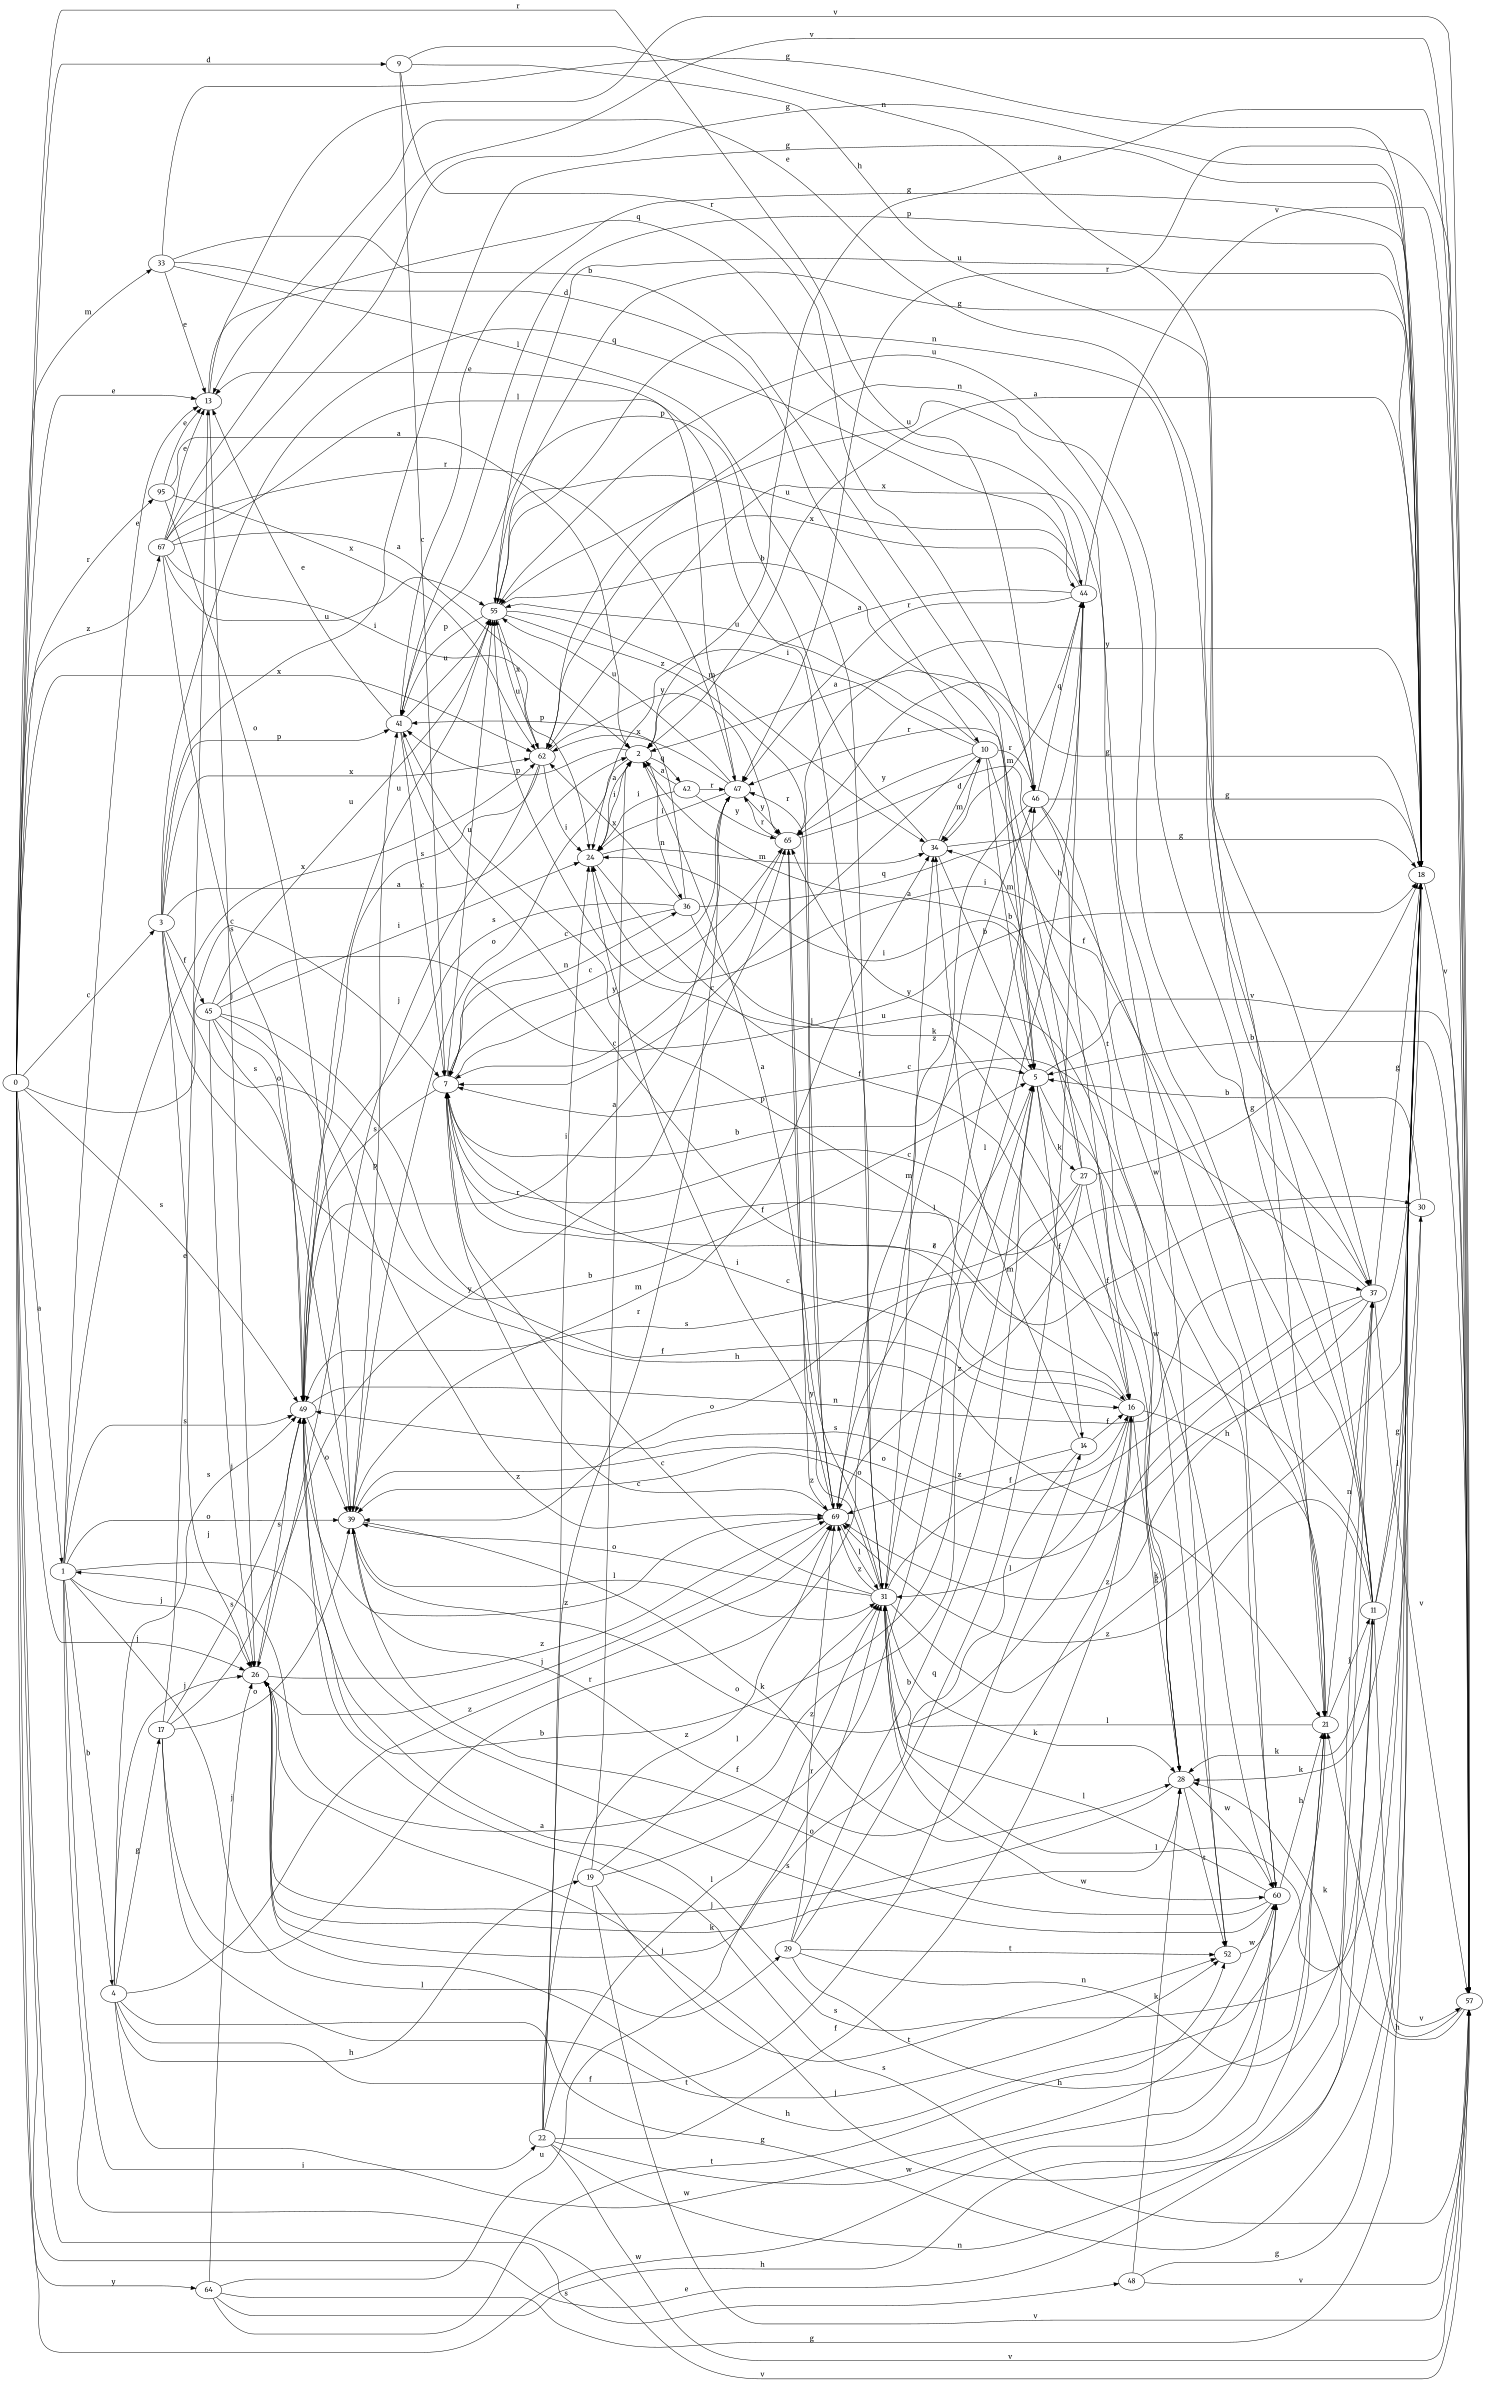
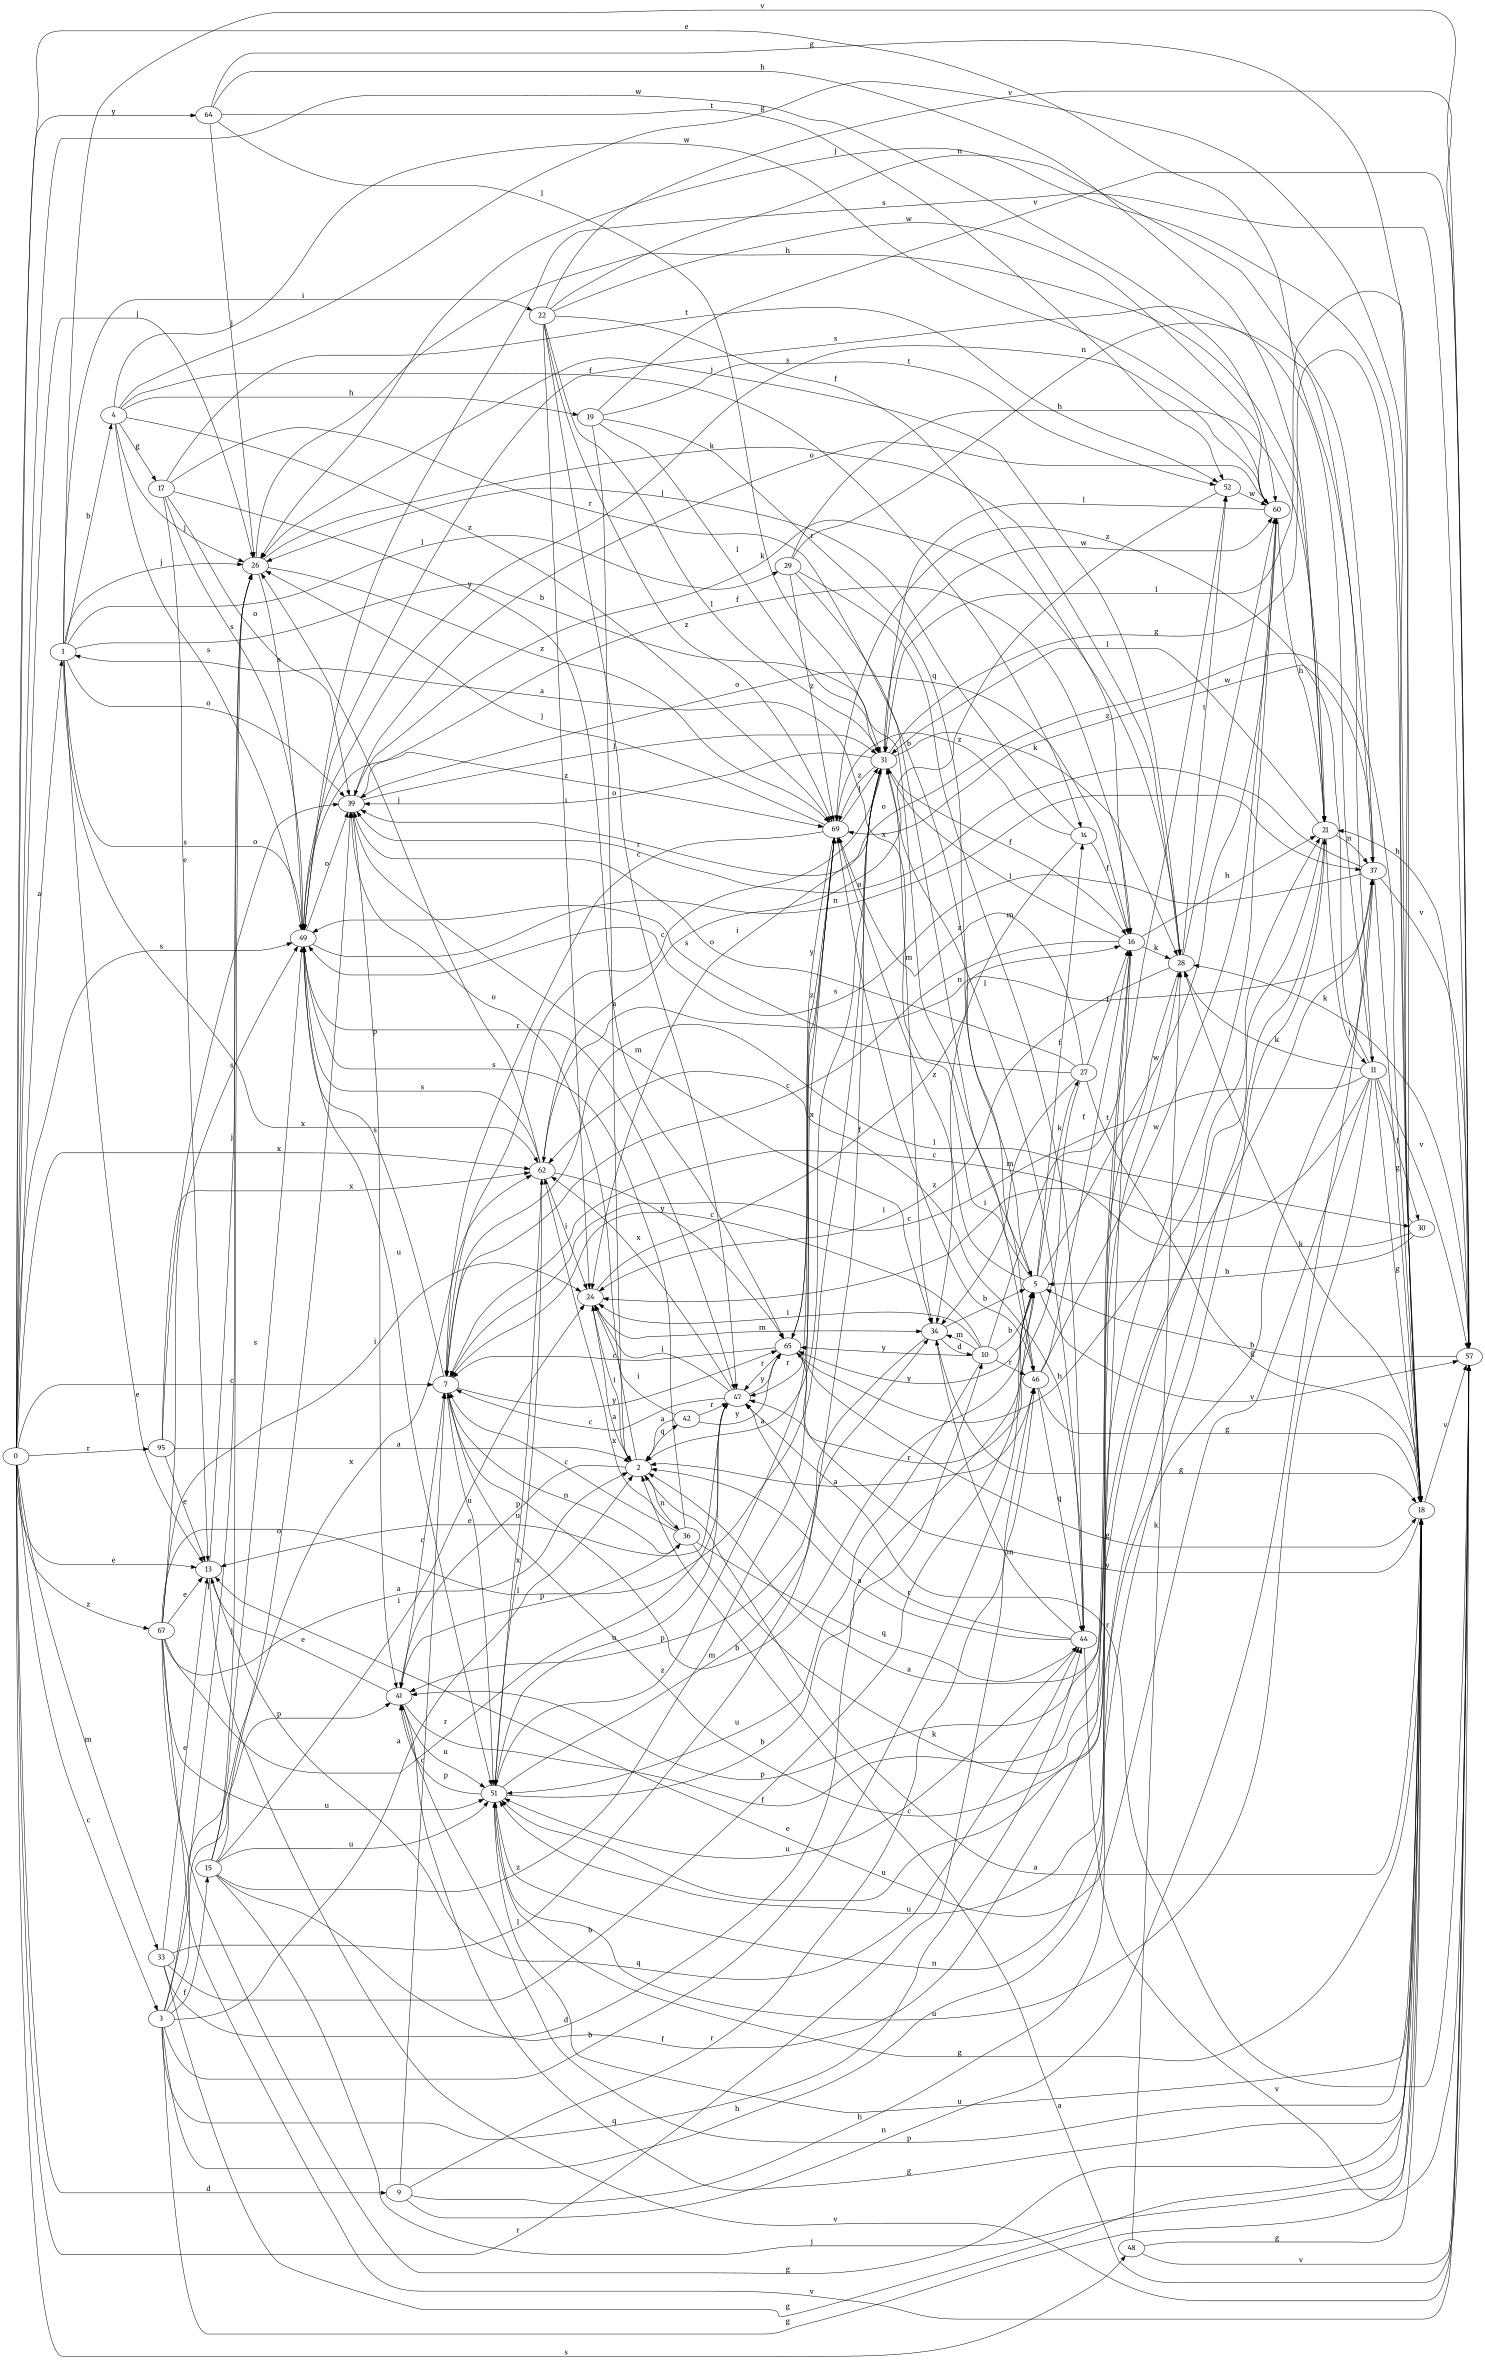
(494, 612) -> (494, 1794)
(209, 1012) -> (209, 1868)
(913, 1304) -> (919, 1073)
(1005, 1952) -> none
(542, 2155) -> (542, 194)
